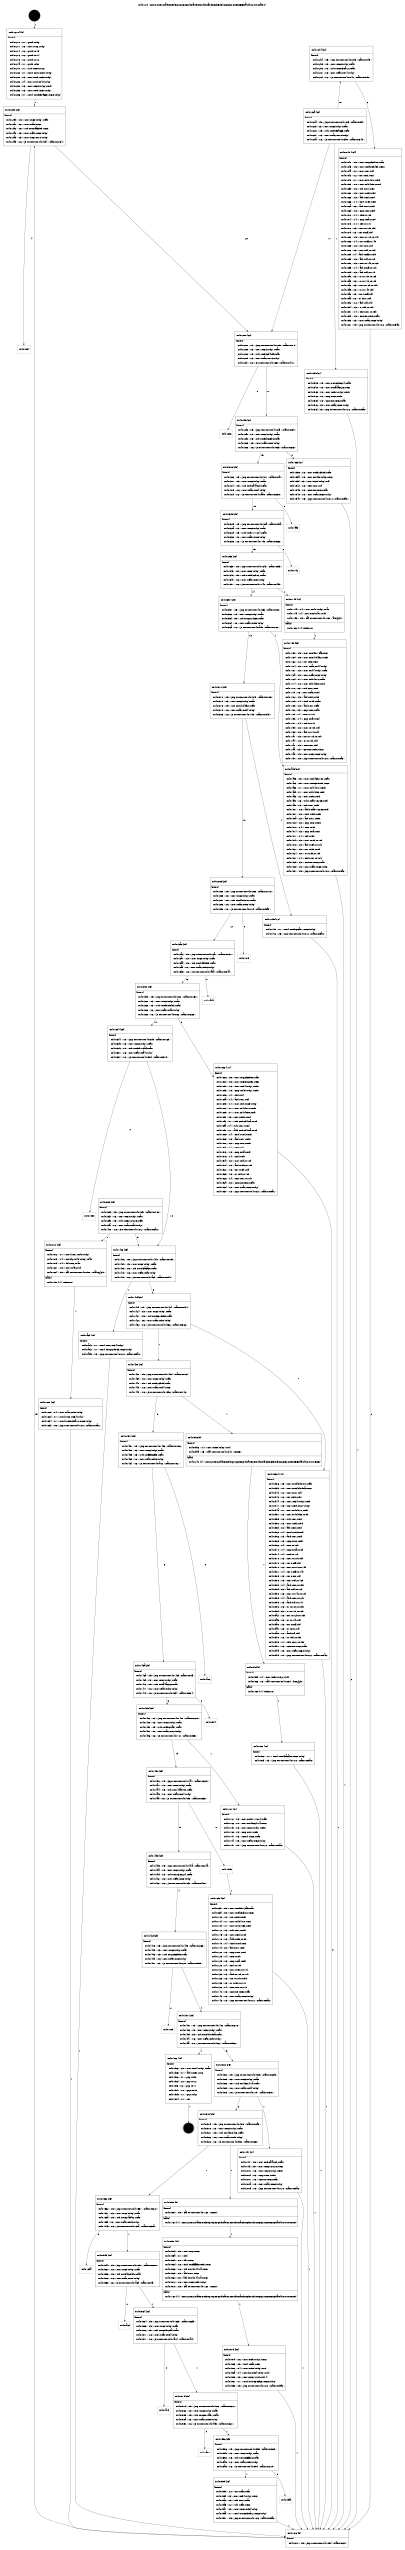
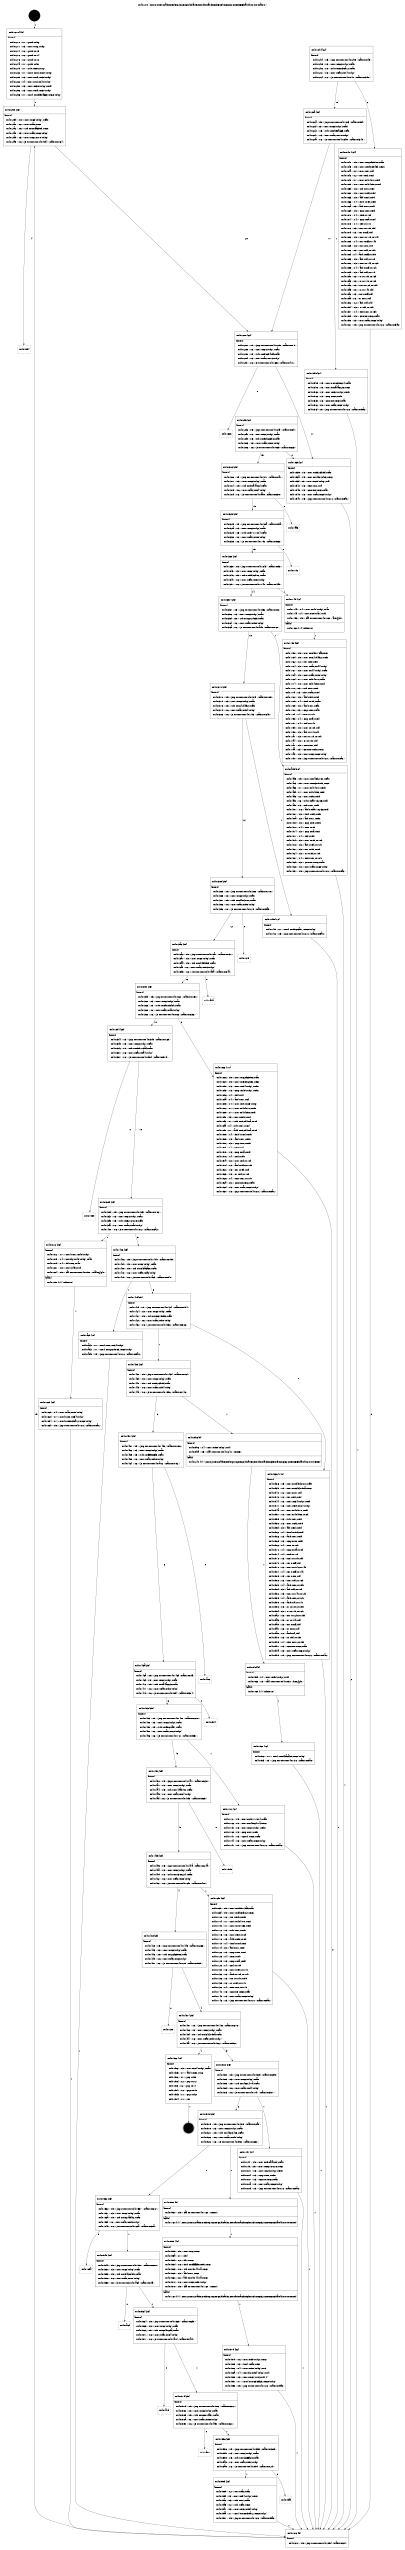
(339, 96) -> (336, 94)
(266, 391) -> (297, 411)
(168, 1153) -> (135, 1129)
(229, 1884) -> (204, 1891)
